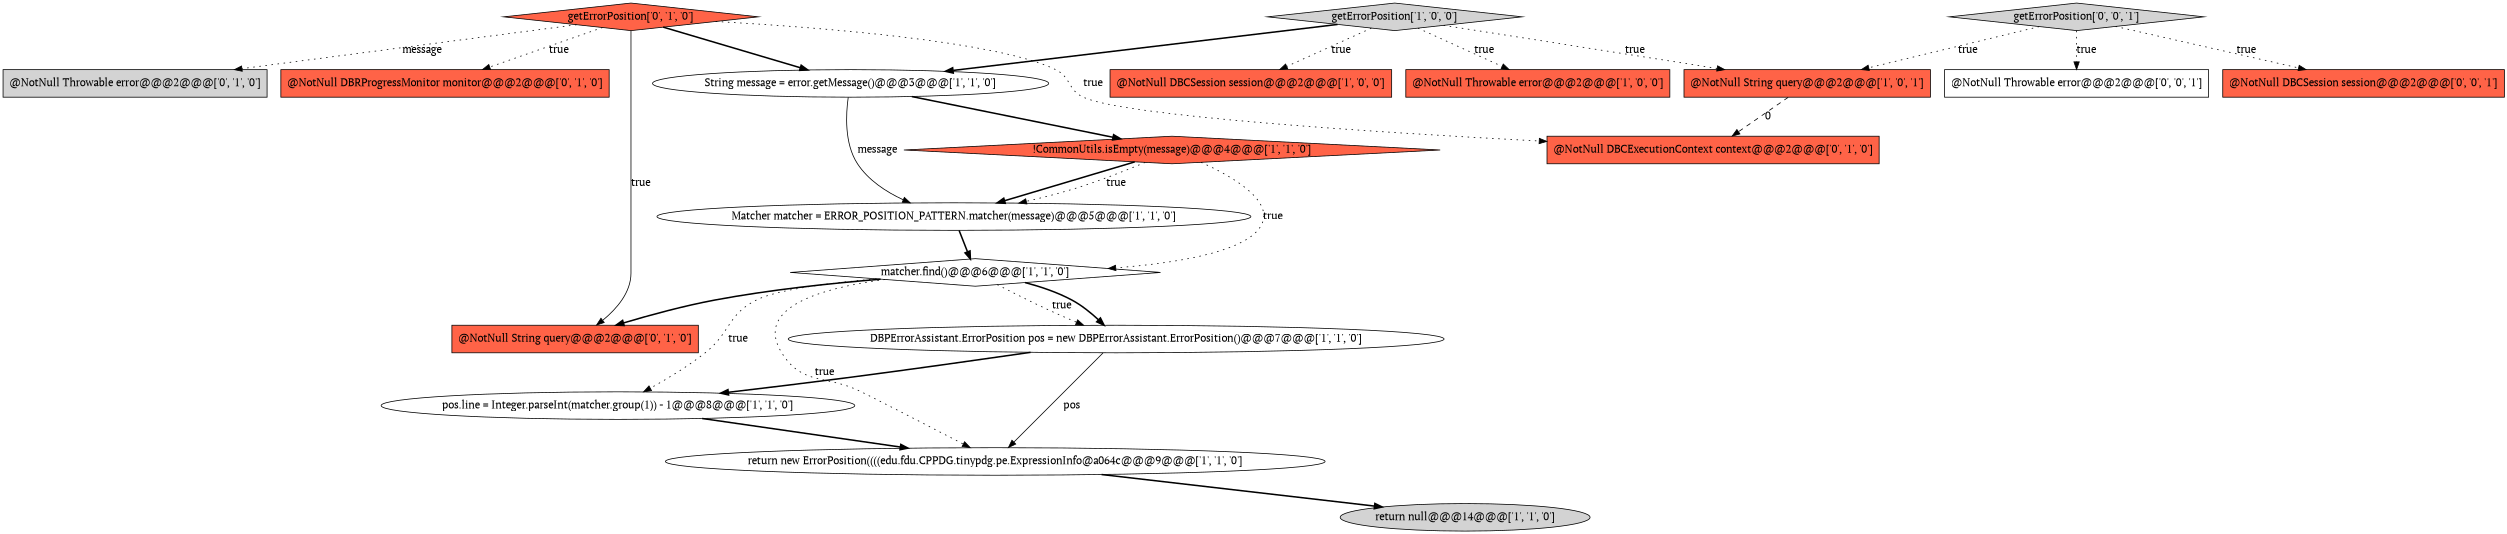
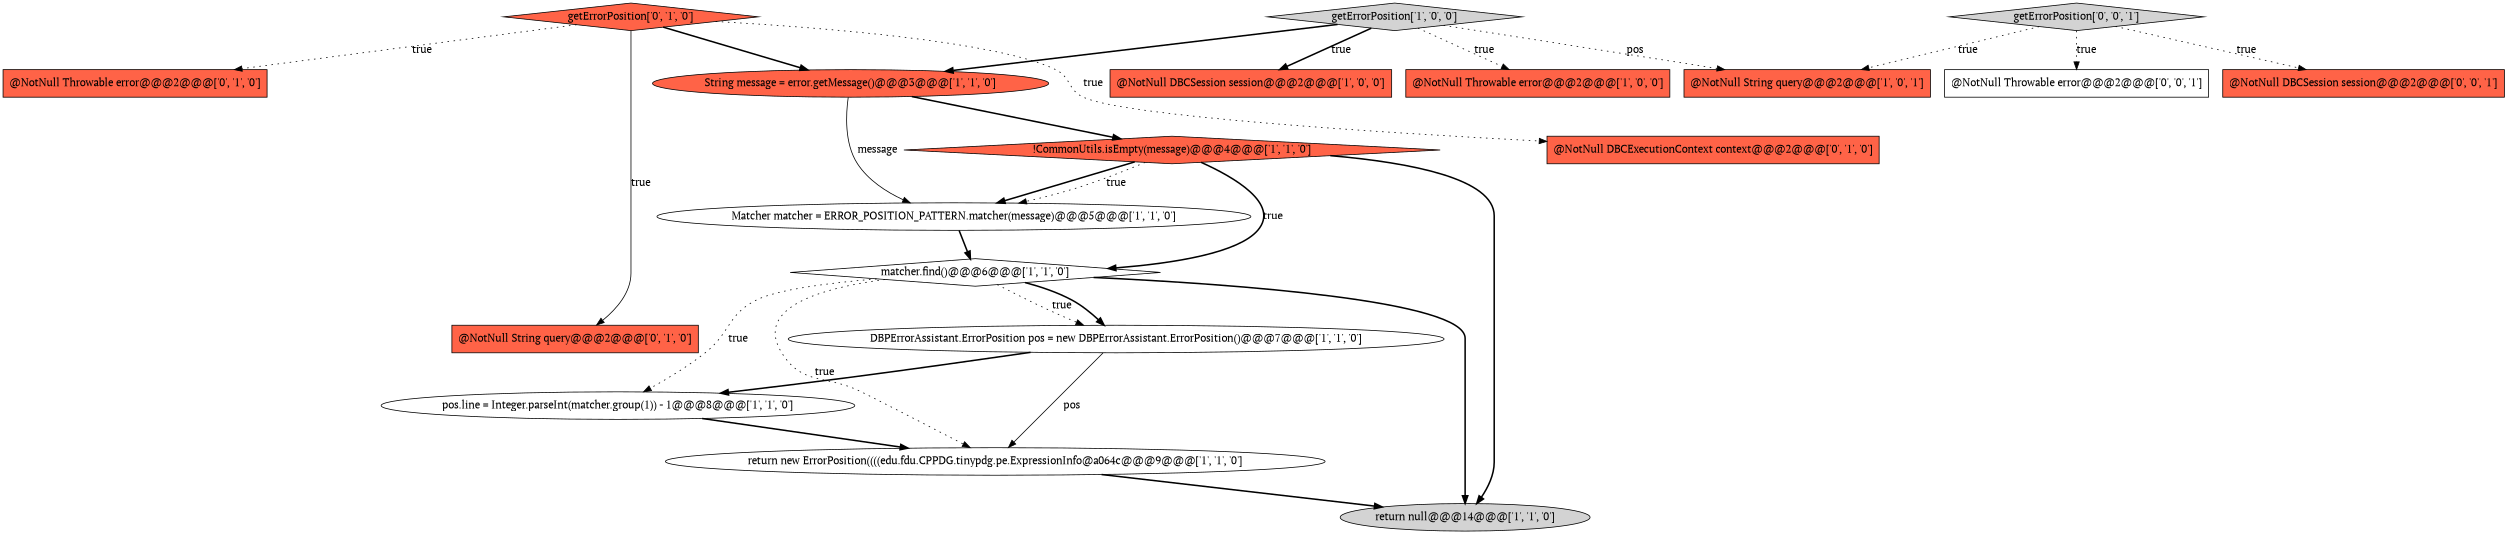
(1329, 47) -> (1329, 47)
(422, 50) -> (422, 50)
(1635, 50) -> (1635, 50)
(135, 83) -> (135, 83)
(445, 83) -> none
(851, 83) -> (851, 83)
(1763, 114) -> none
(1238, 244) -> (1238, 244)
none -> (1494, 266)
(751, 294) -> (1362, 301)
